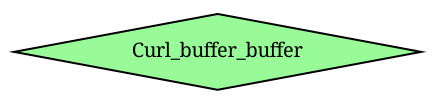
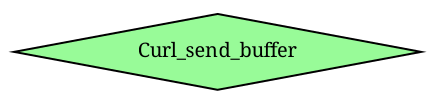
(218, 52) -> (218, 52)
